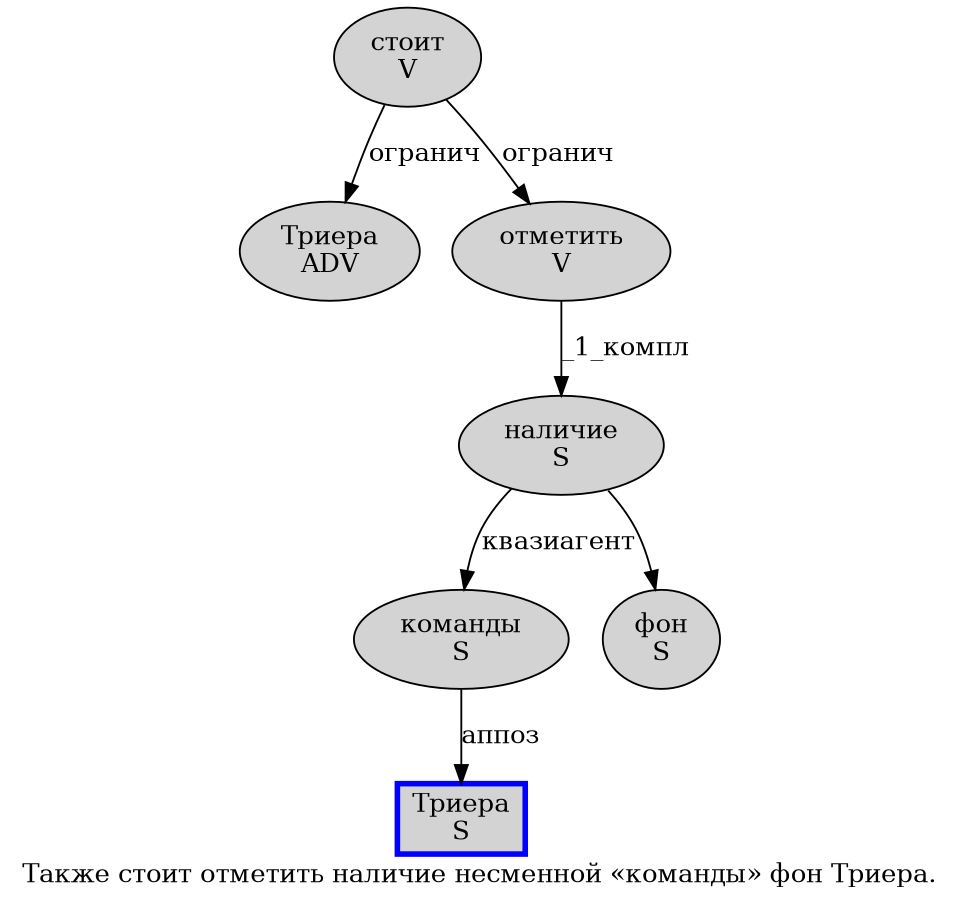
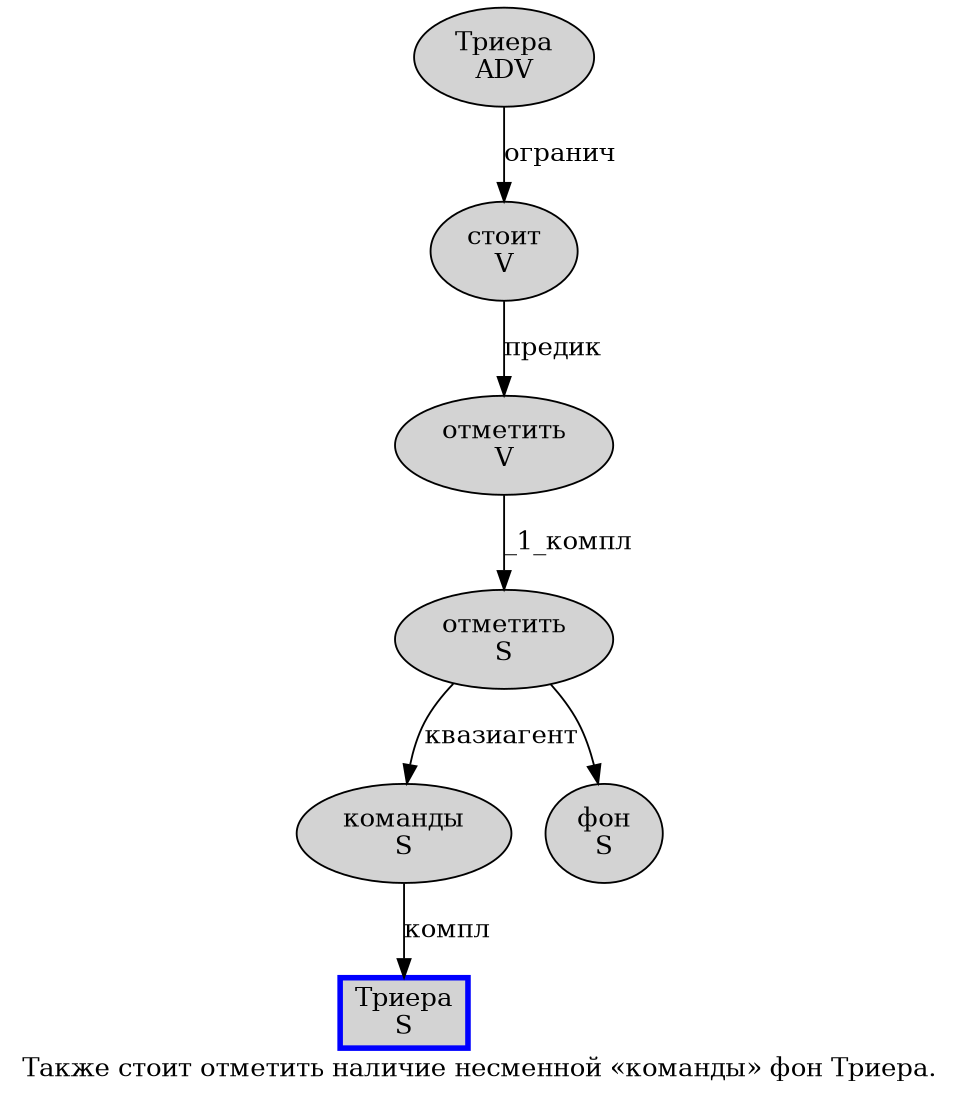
(367, 144) -> (504, 145)
(559, 154) -> (553, 348)
(561, 445) -> (504, 639)
(501, 736) -> (448, 930)
